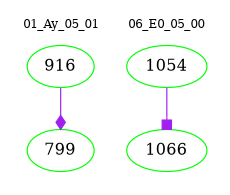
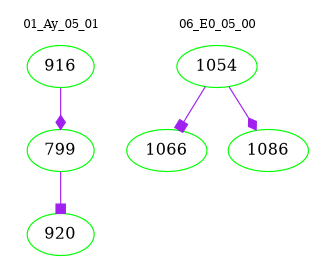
none -> (268, 150)
none -> (61, 235)
